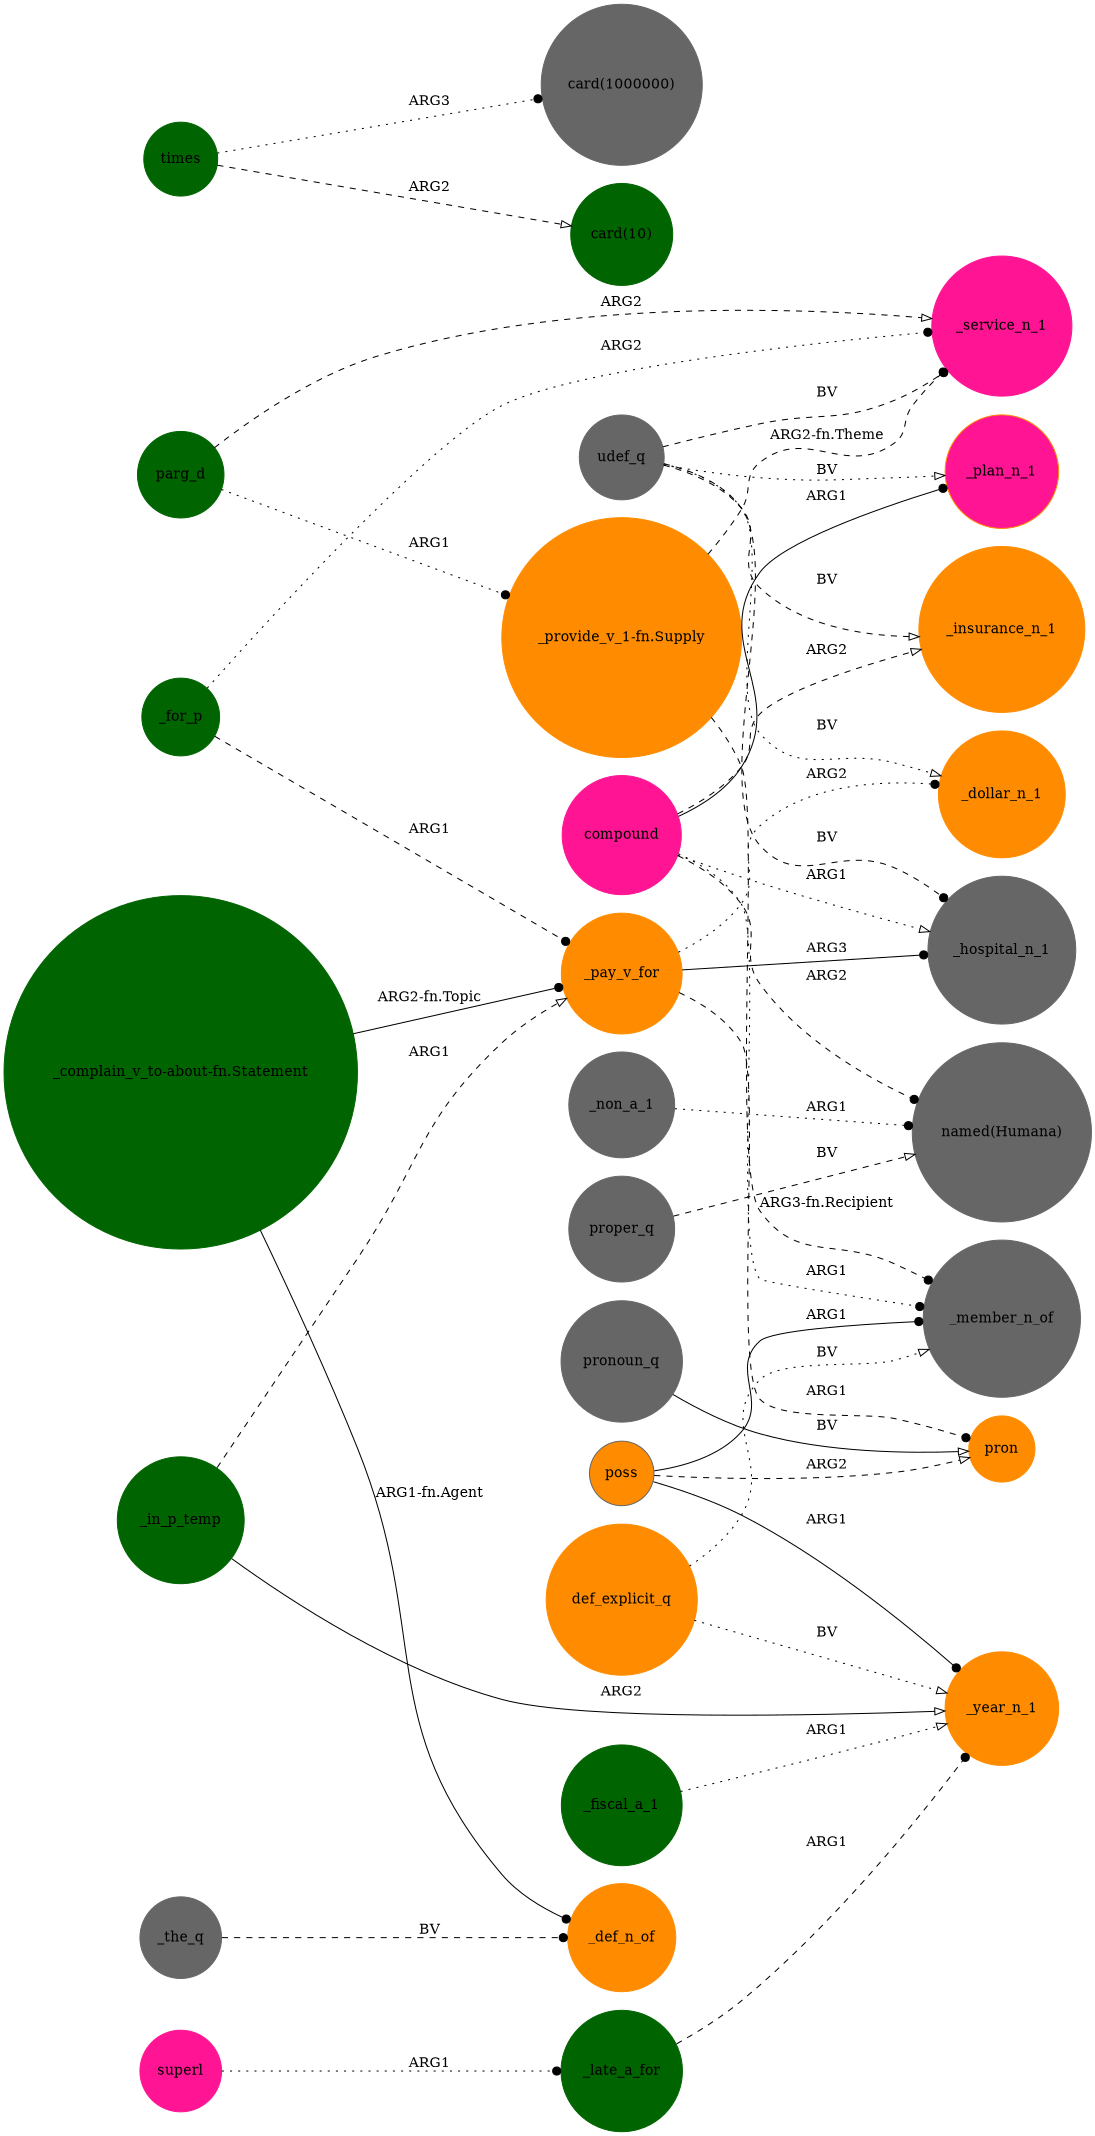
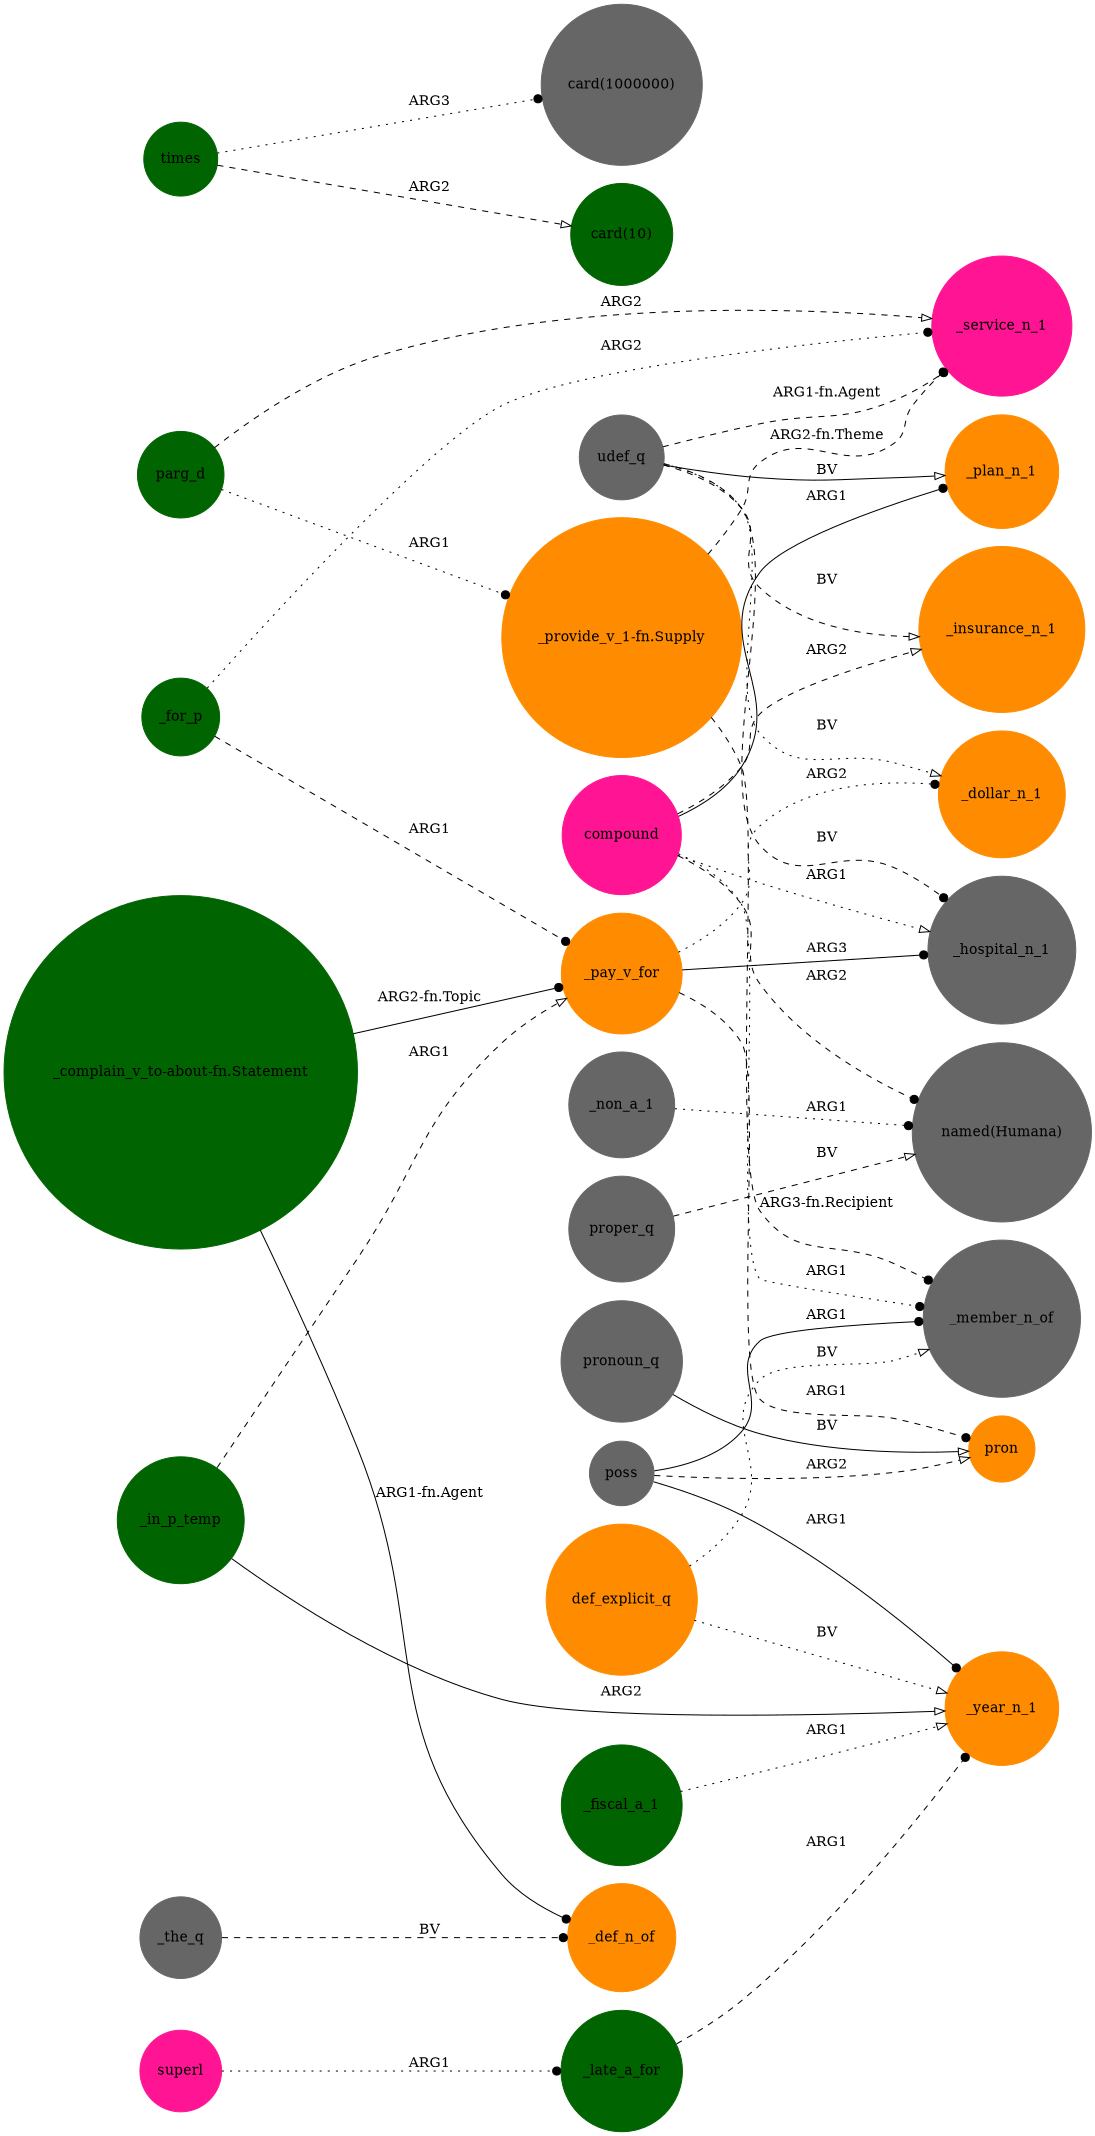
(827, 393) -> (827, 393)
(1002, 472) -> (1002, 472)
(799, 480) -> (799, 480)
(622, 1473) -> (622, 1473)
